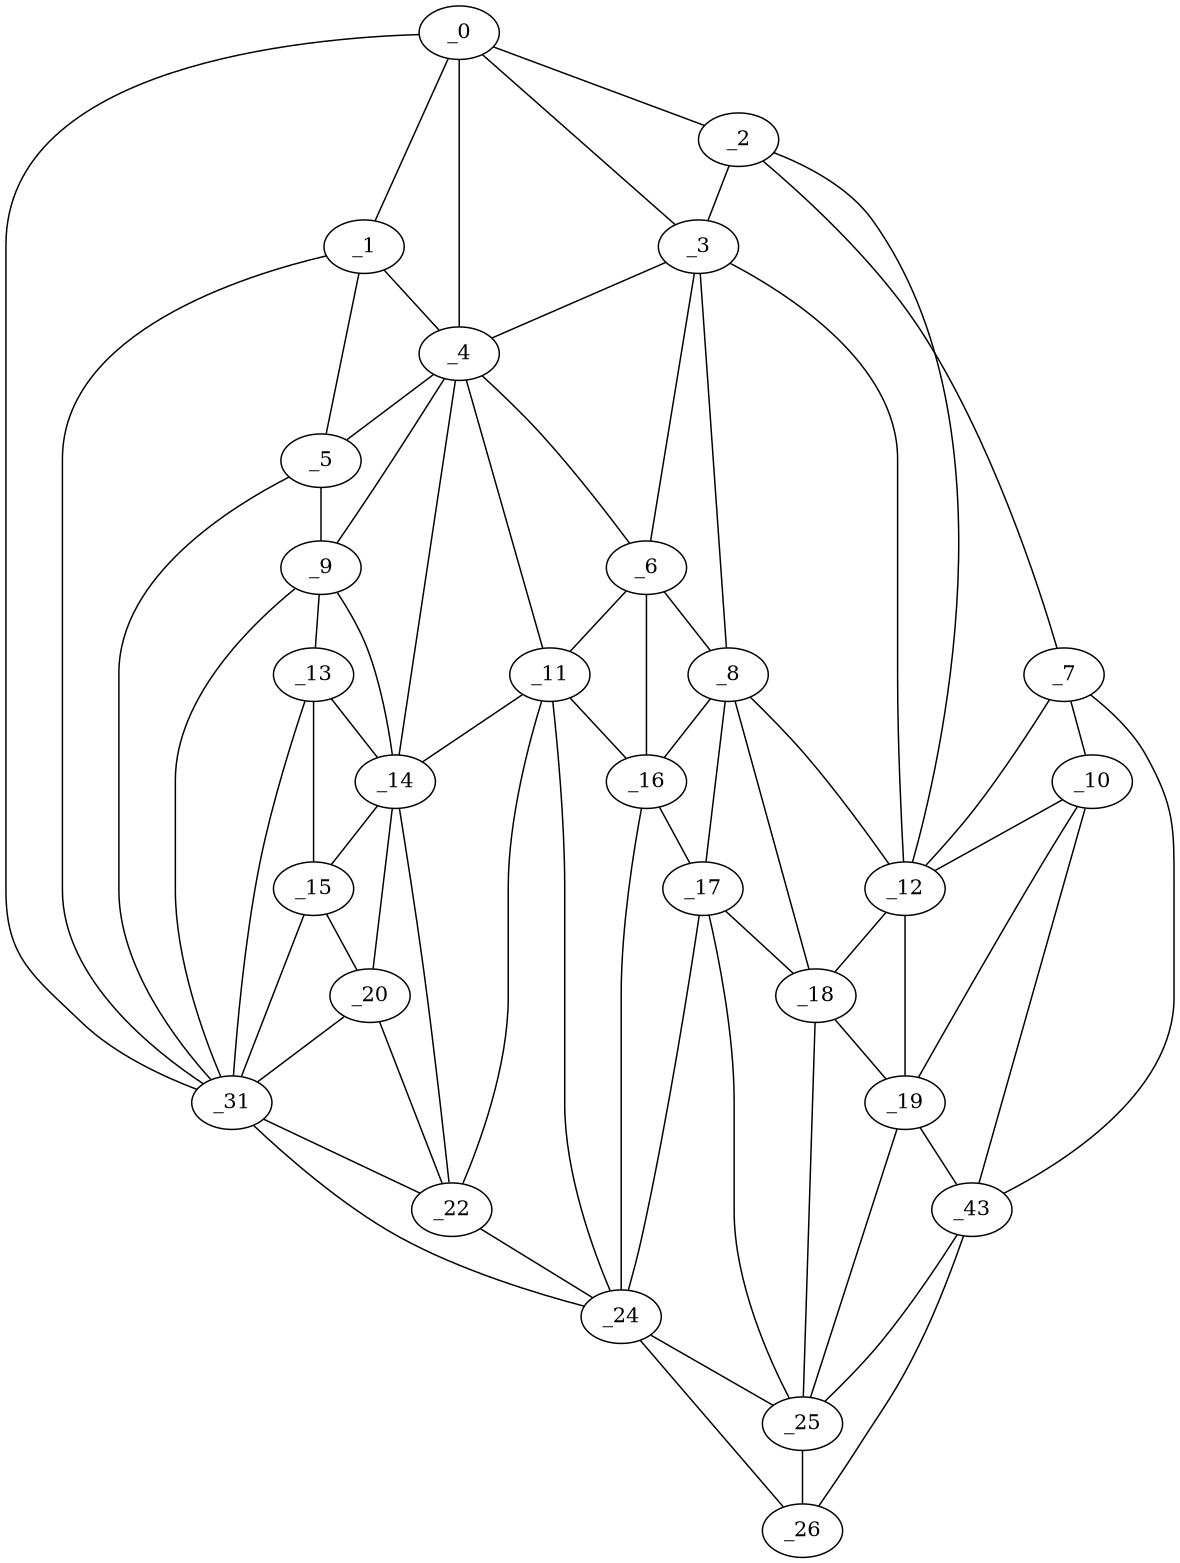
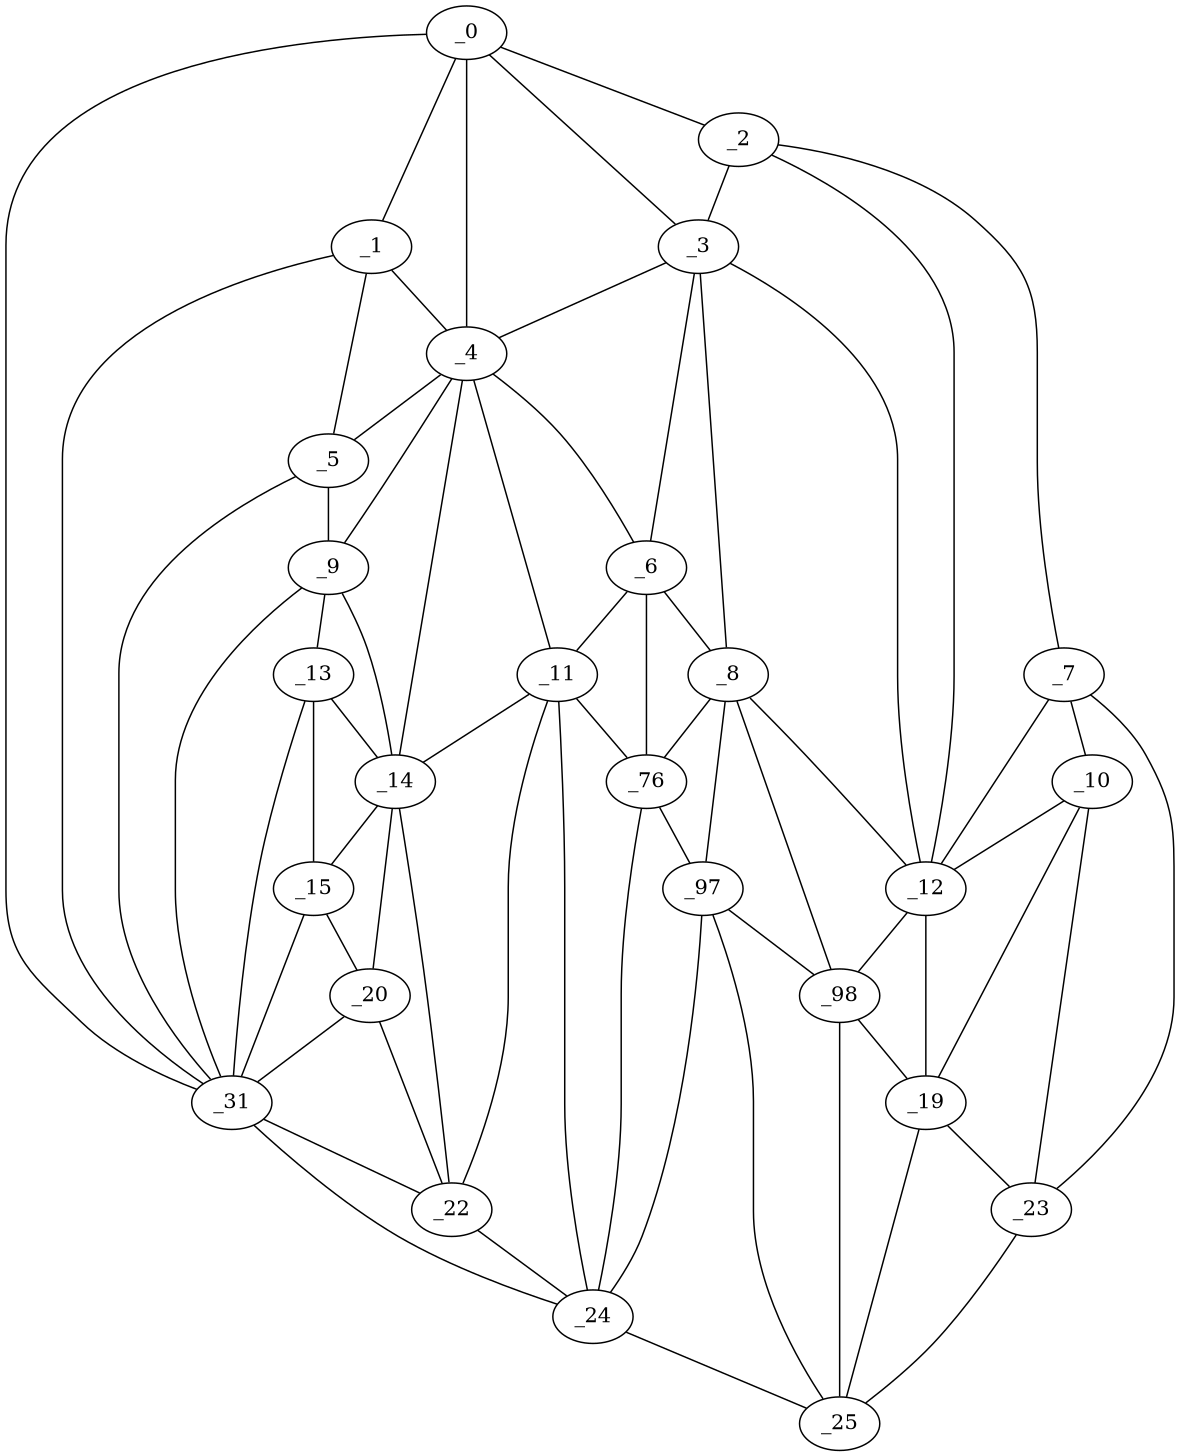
(646, 782) -> (646, 782)
(703, 889) -> (703, 889)
(816, 996) -> (840, 996)
(972, 1210) -> (1031, 1210)
(802, 1531) -> none
